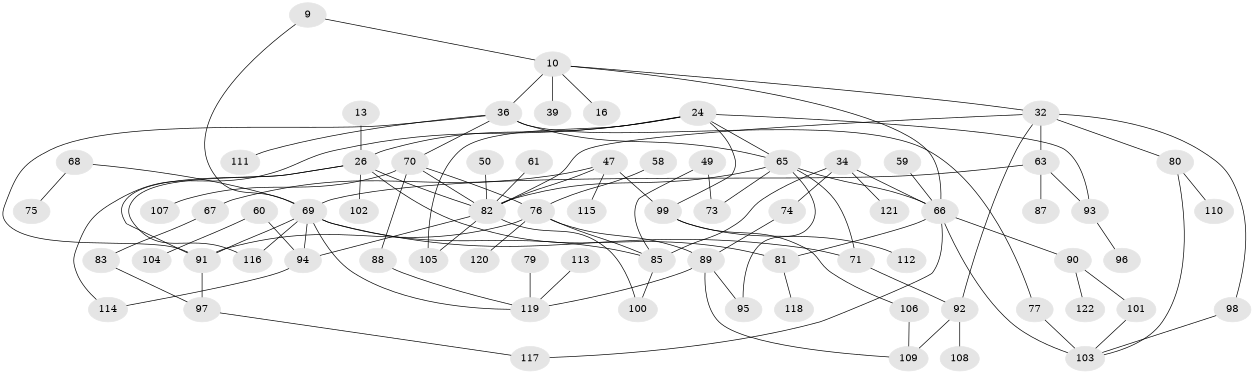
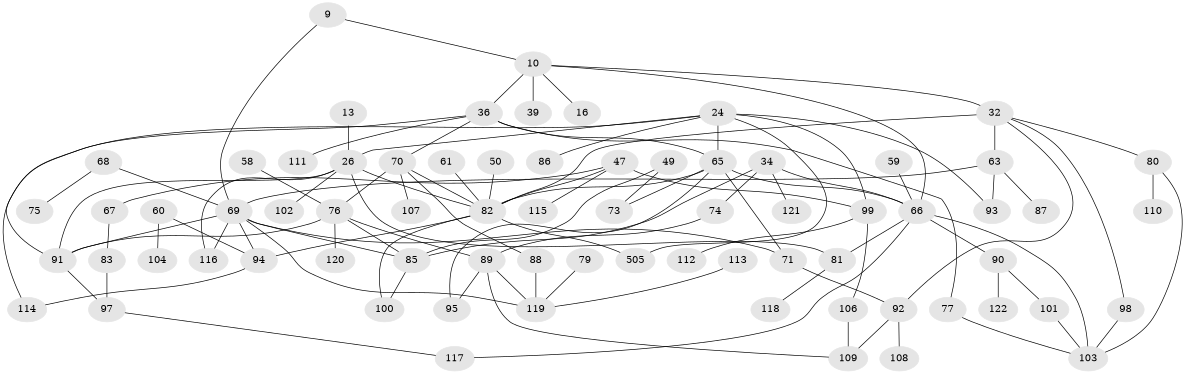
none -> (545, 162)
(428, 261) -> (635, 261)
(1122, 261) -> none
